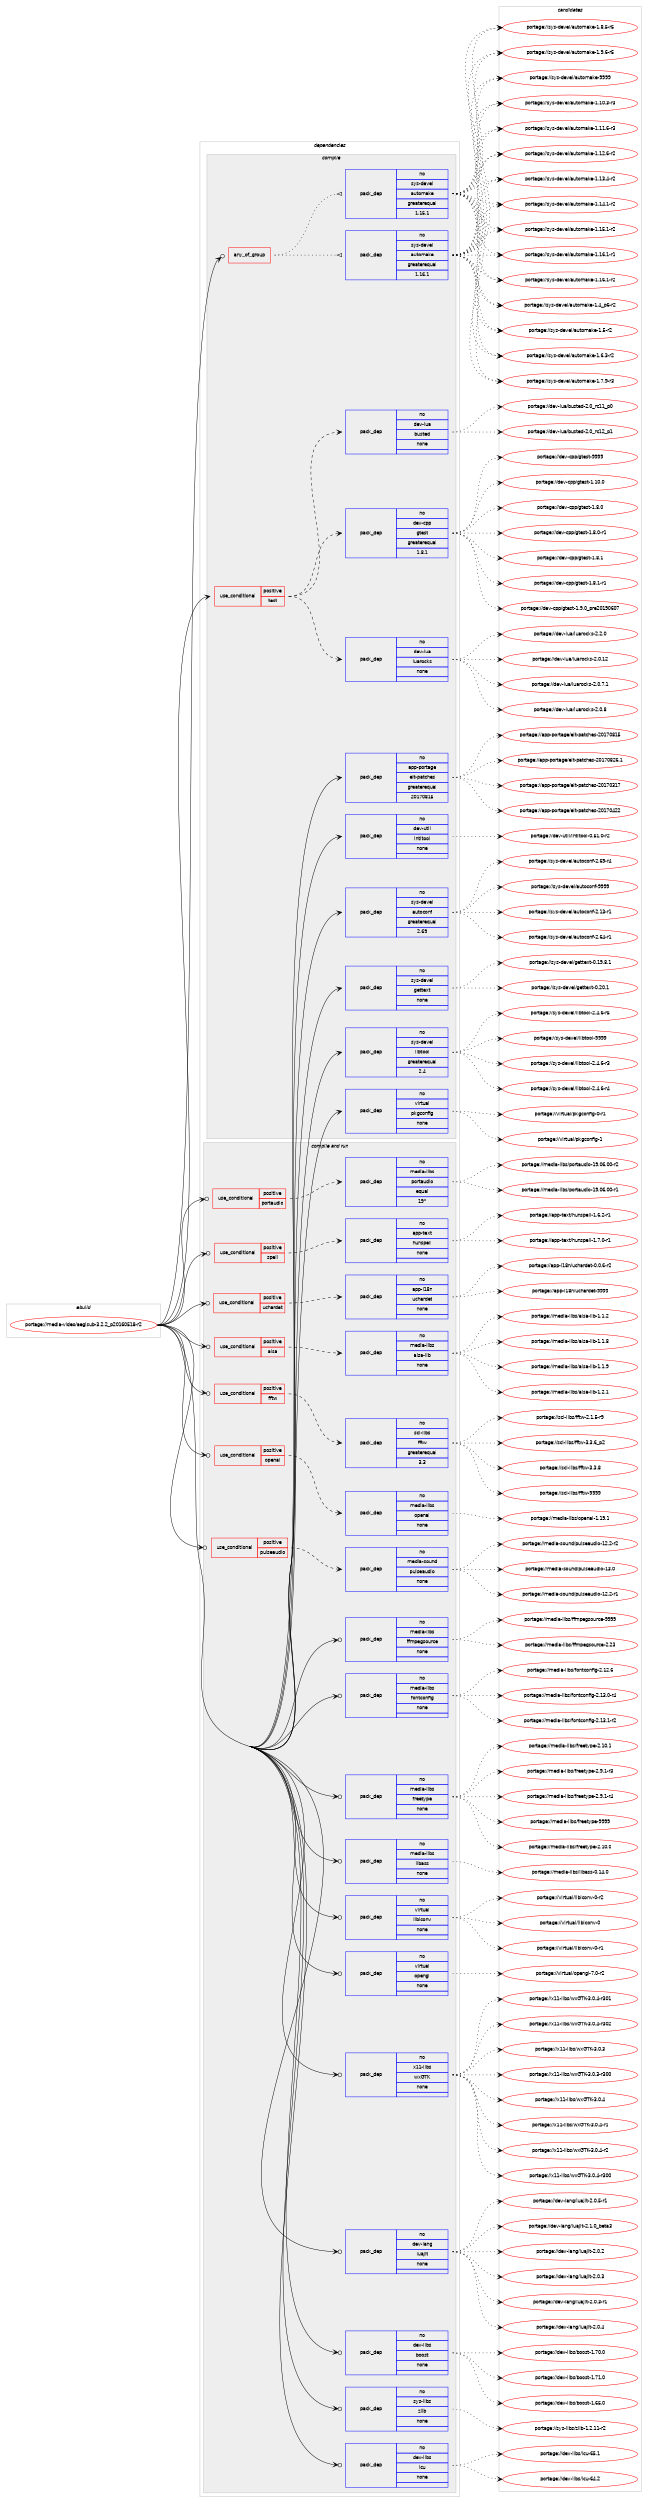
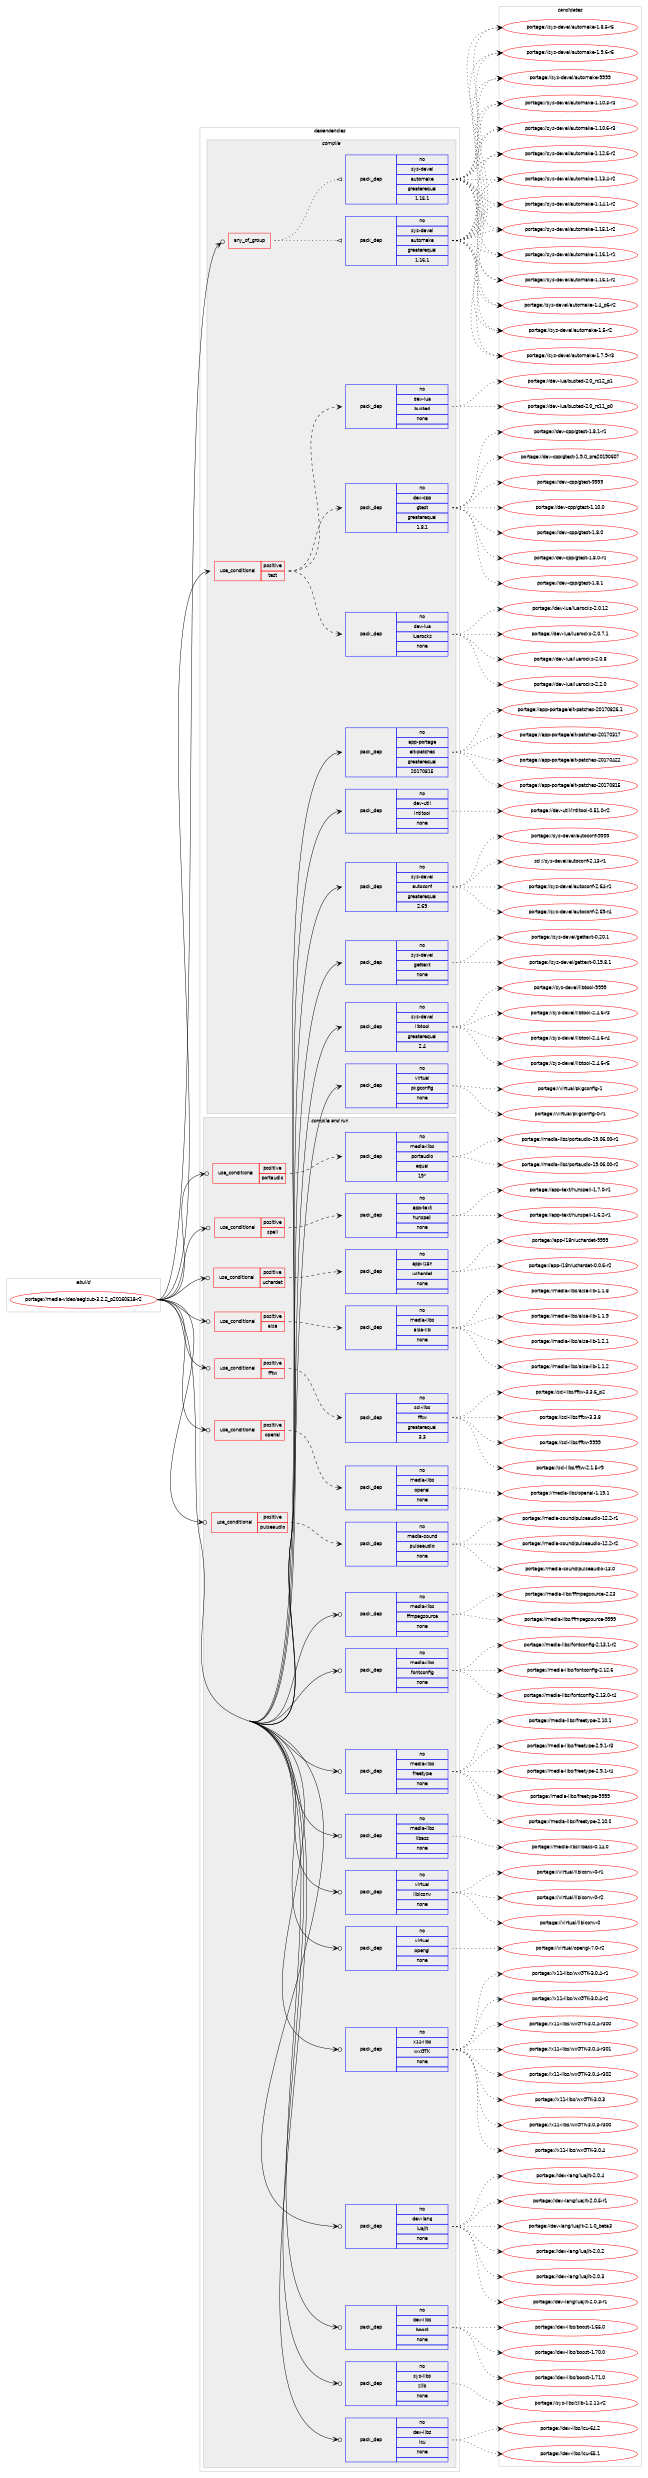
(570, 129) -> (570, 129)
(570, 356) -> none
(570, 912) -> (570, 862)
